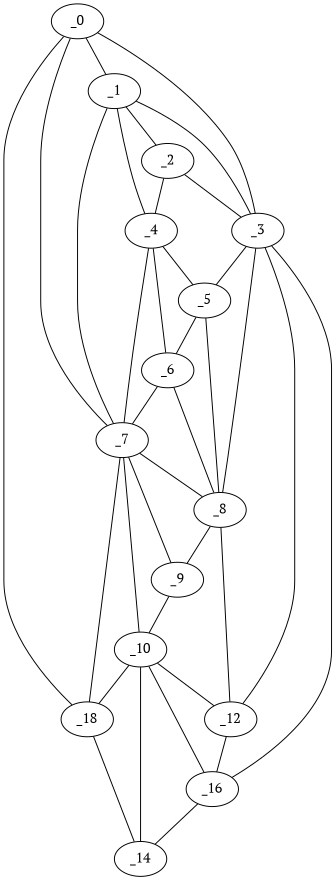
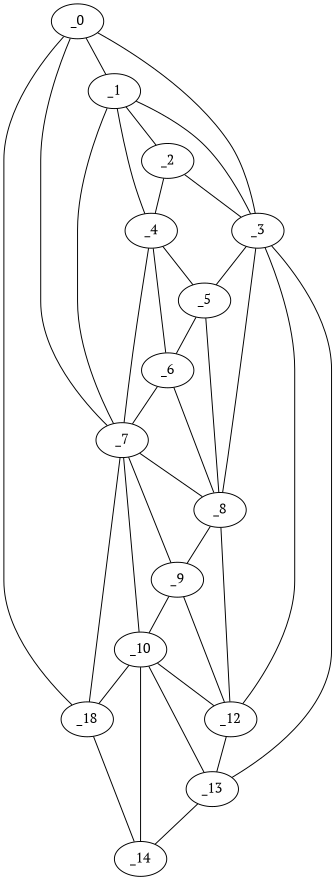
none -> (204, 649)
(212, 789) -> (212, 789)
